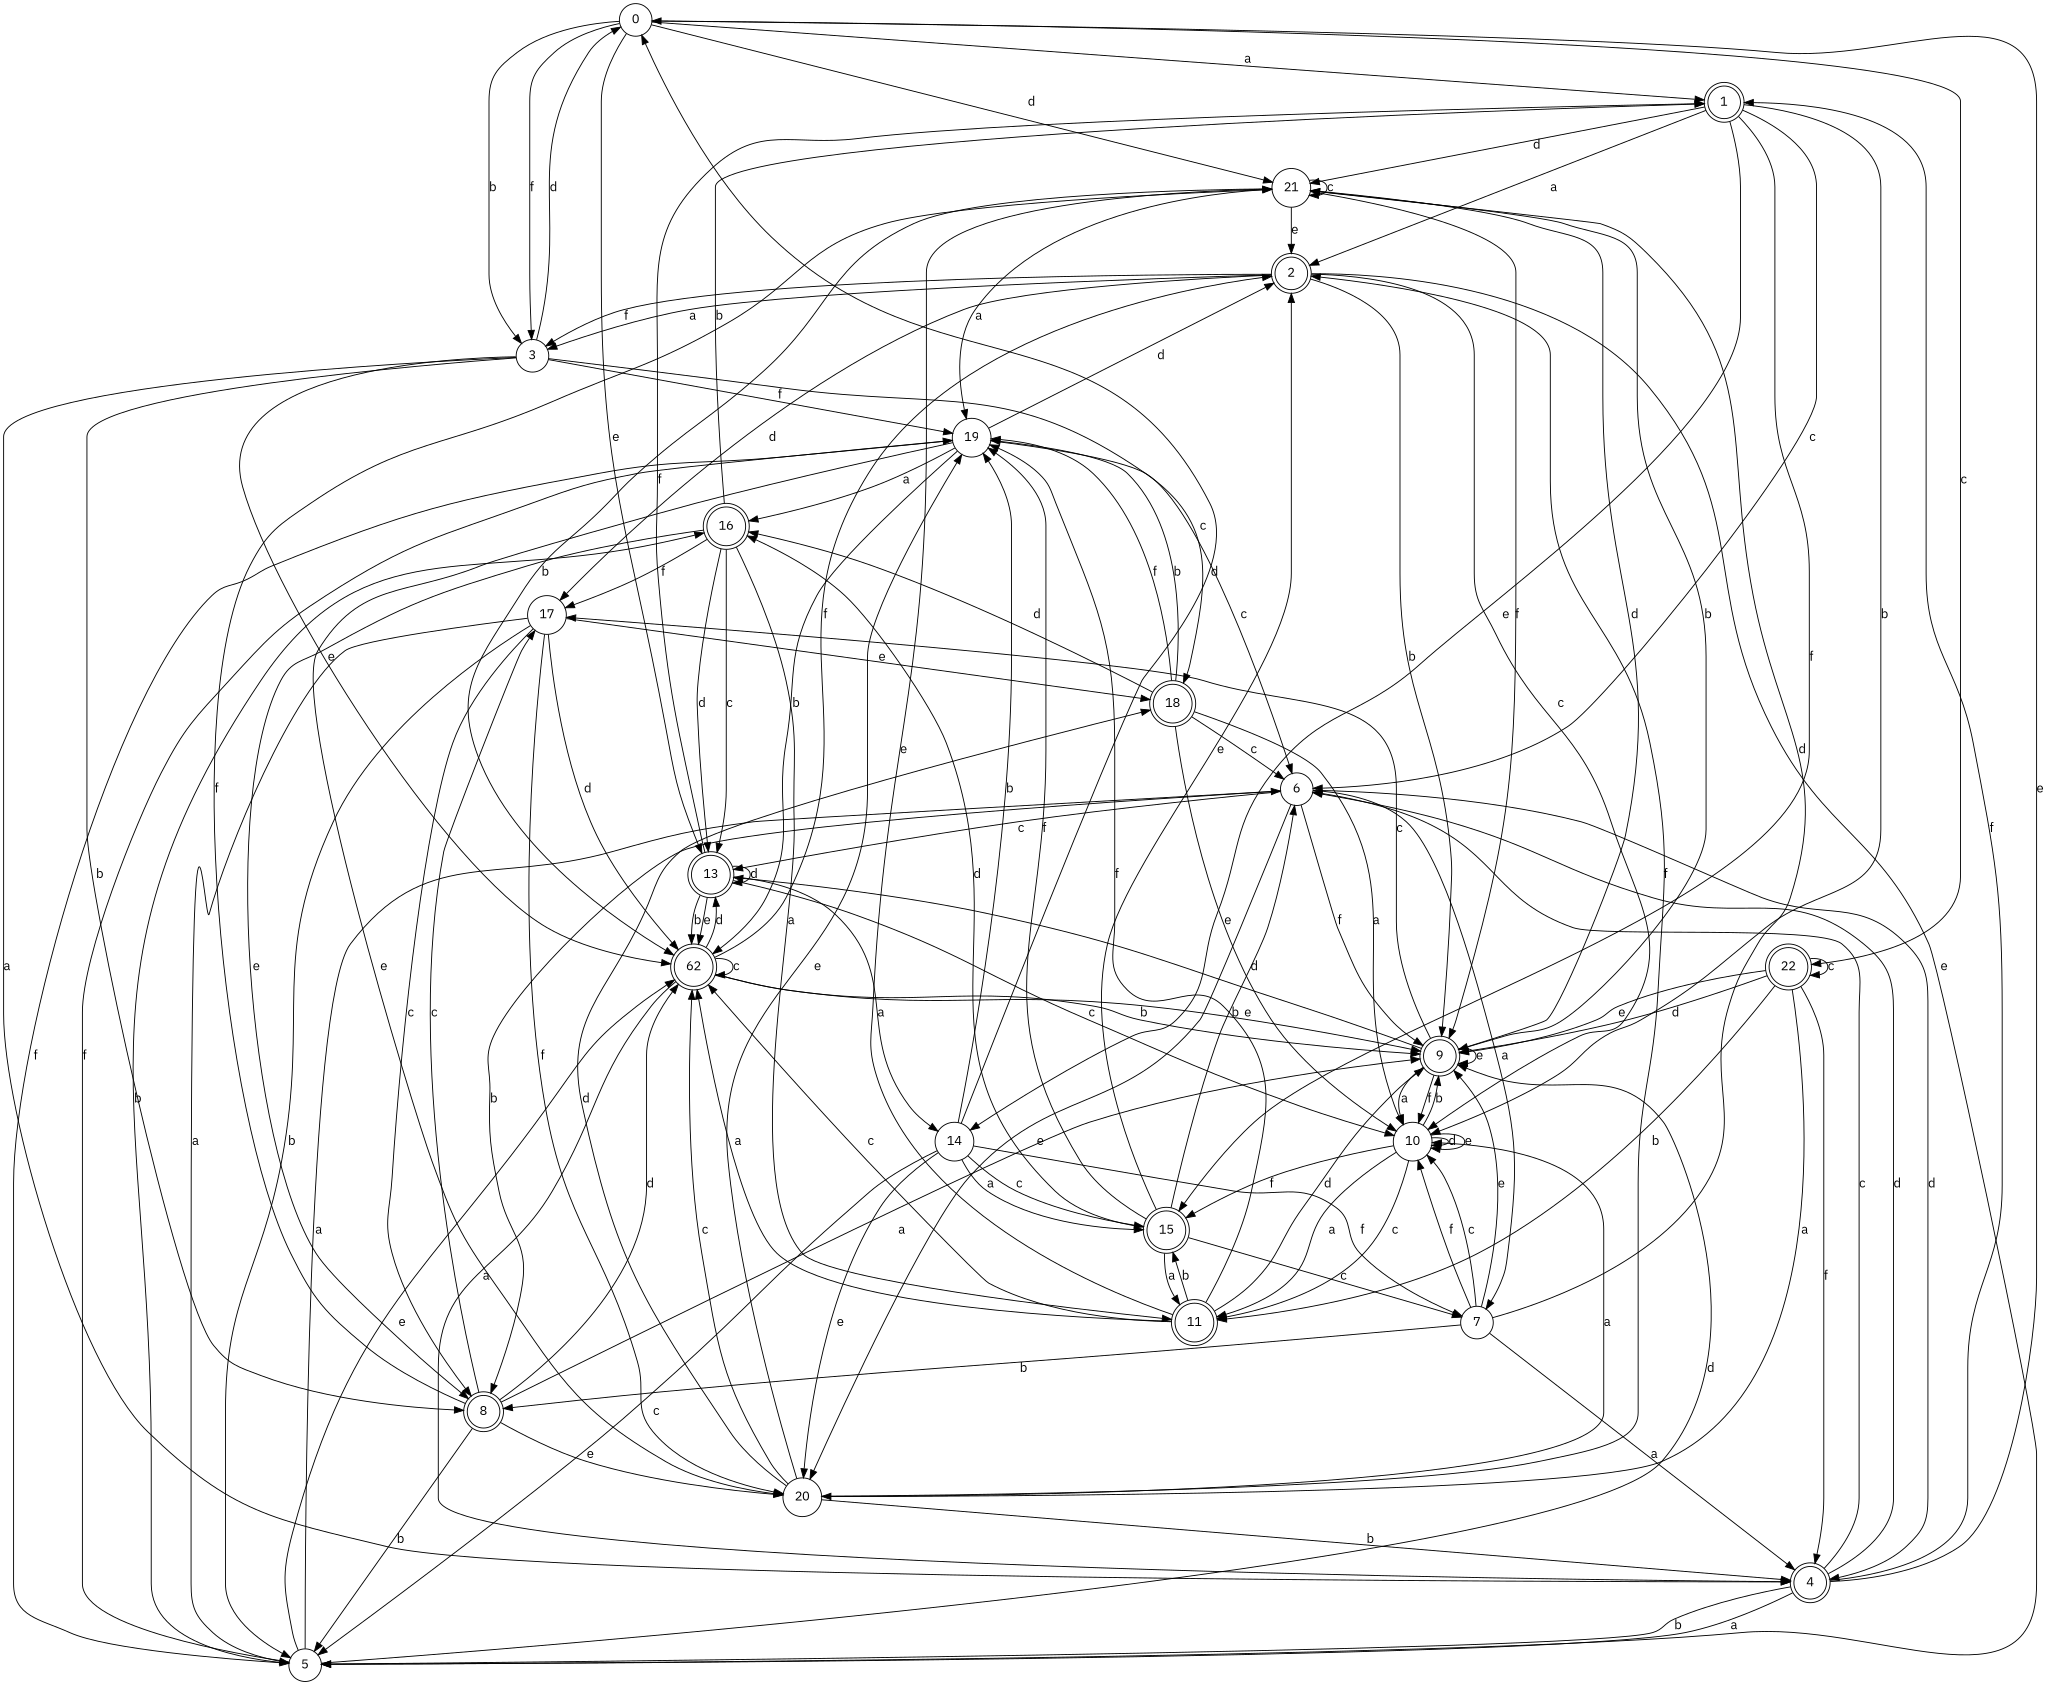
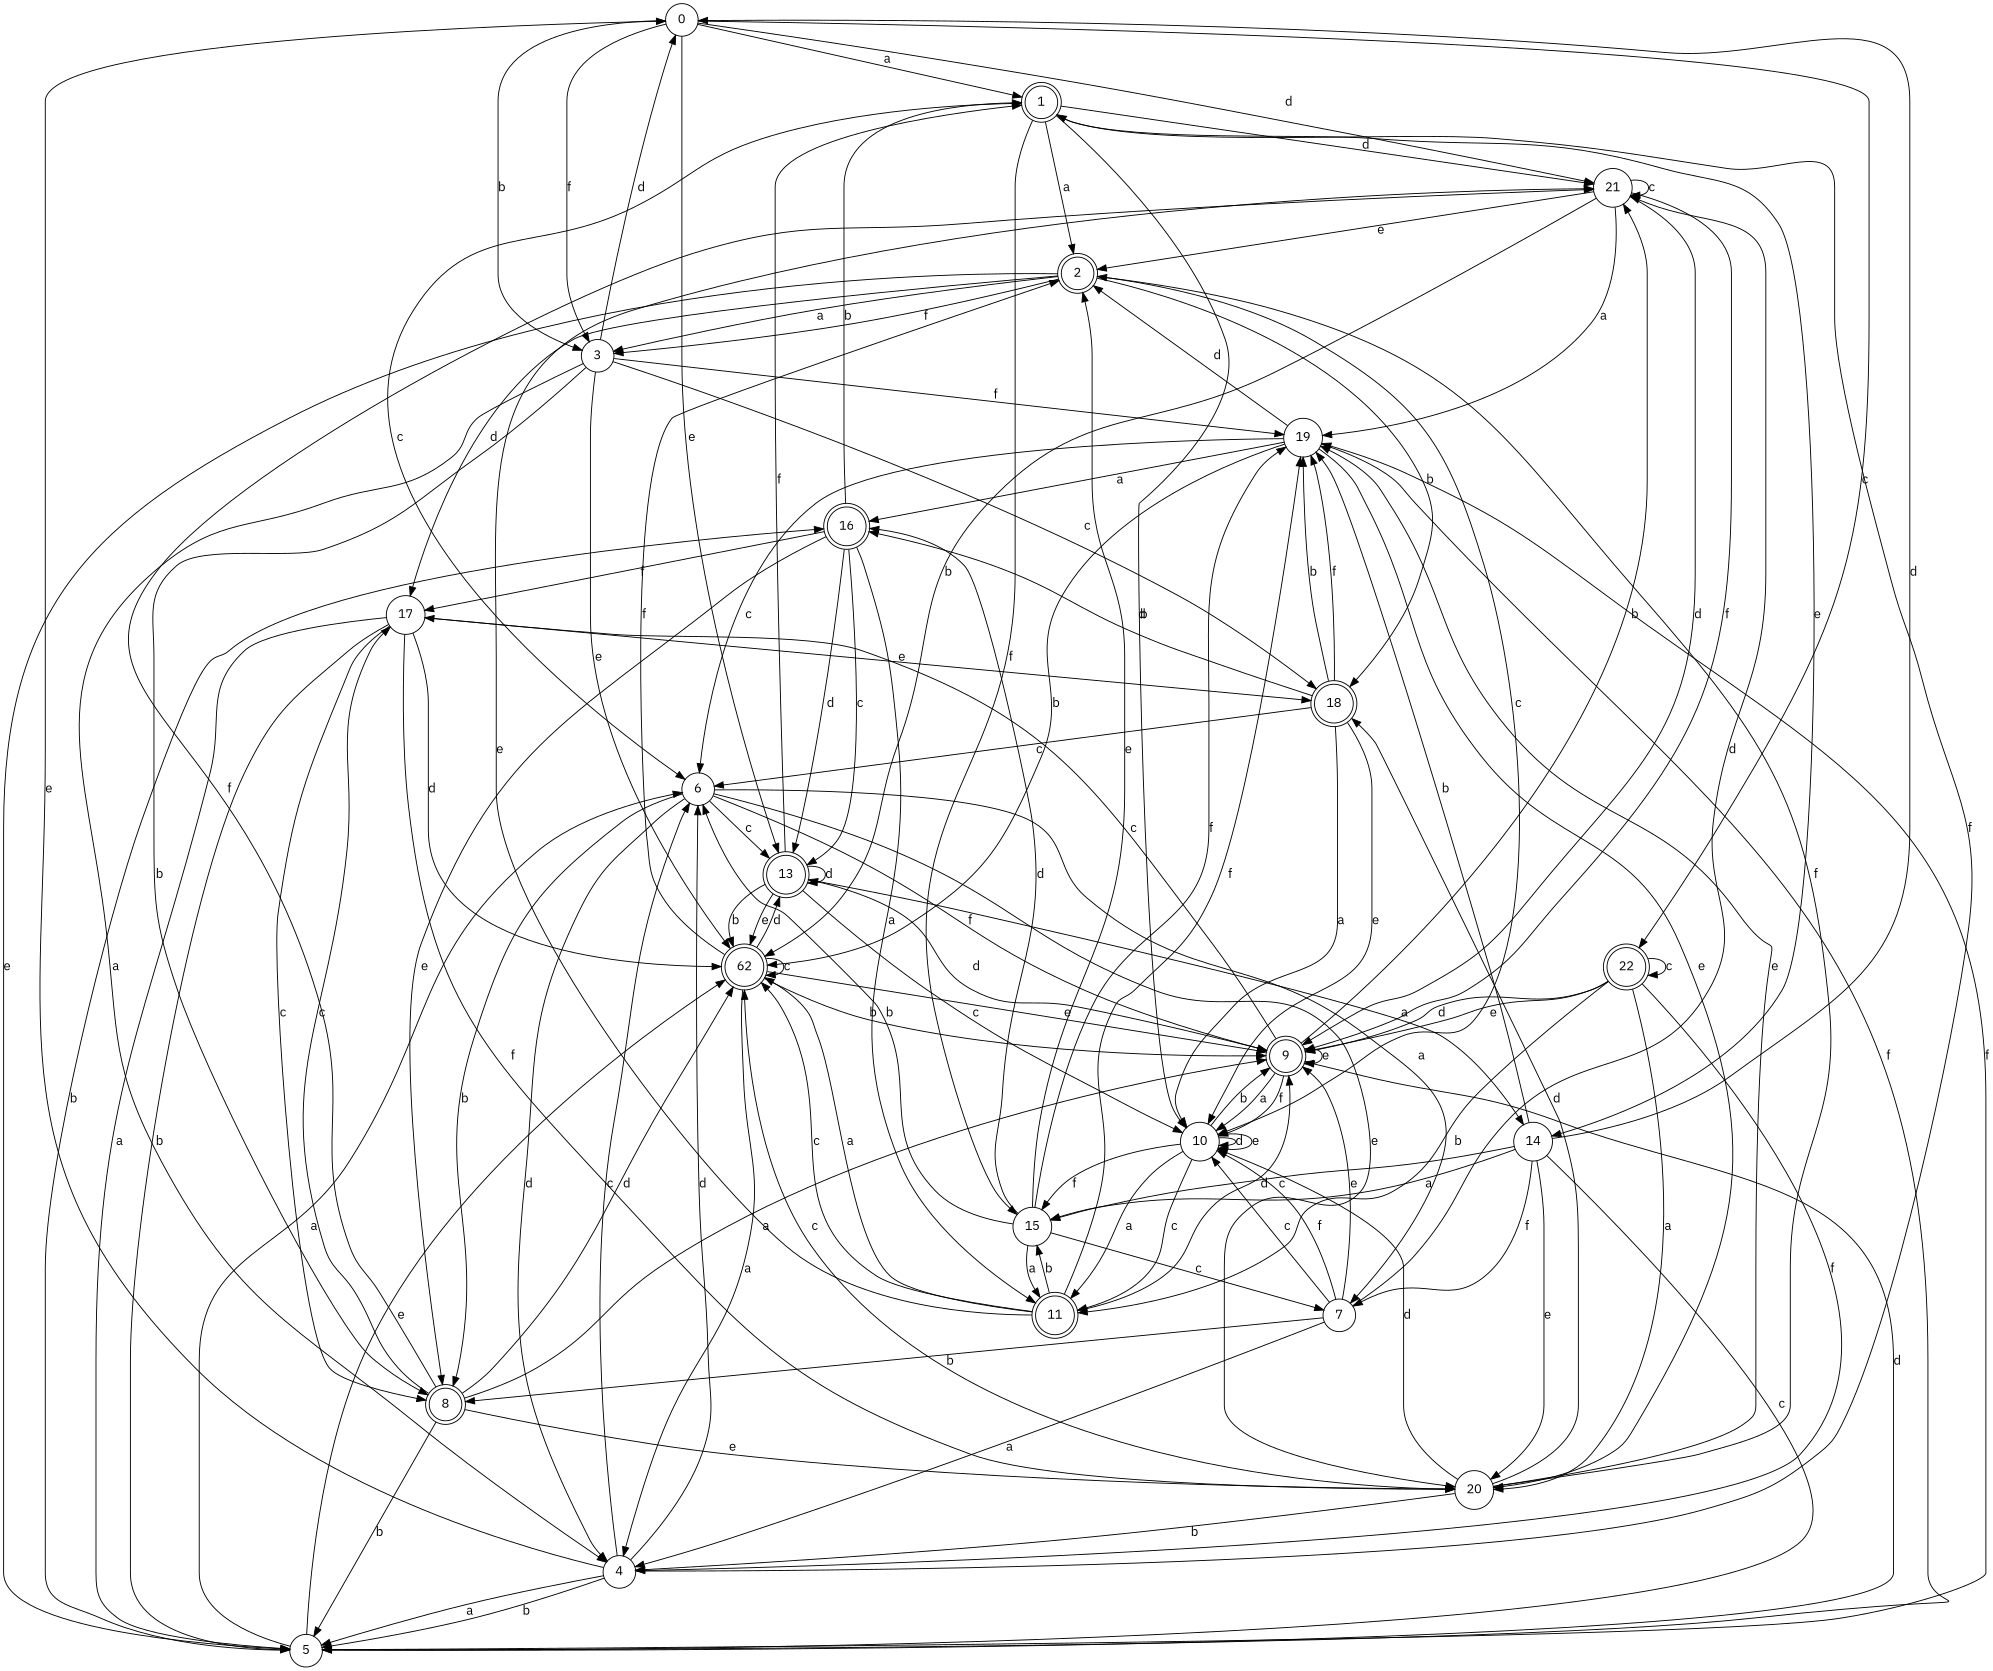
(1404, 631) -> (1371, 411)
(1166, 1230) -> (1032, 1227)
(1607, 1323) -> (1408, 1315)
(1810, 1583) -> (619, 1572)
